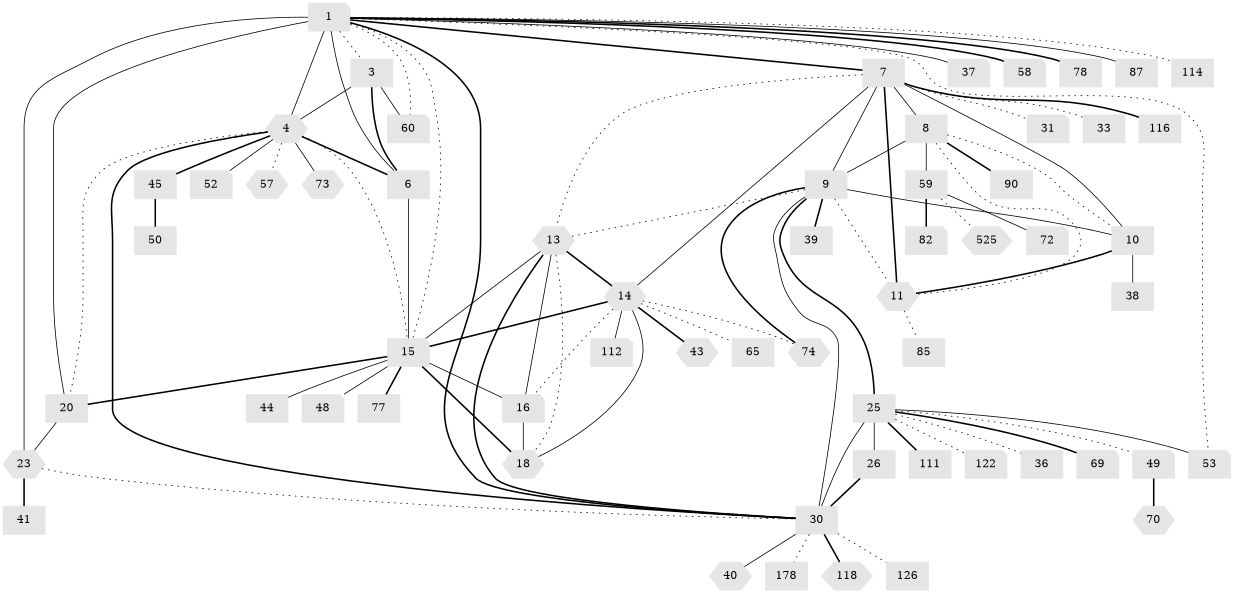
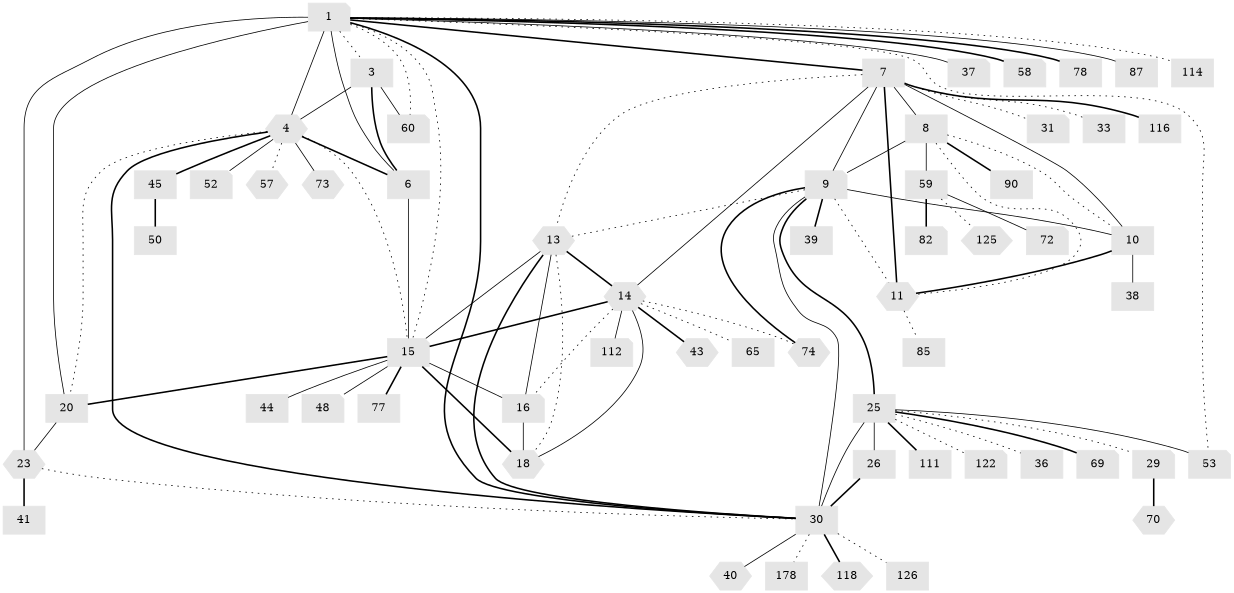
(987, 241) -> (987, 241)
(1154, 464) -> (1154, 464)
